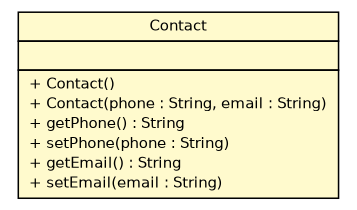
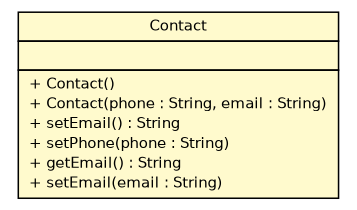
(108, 124) -> (105, 124)
